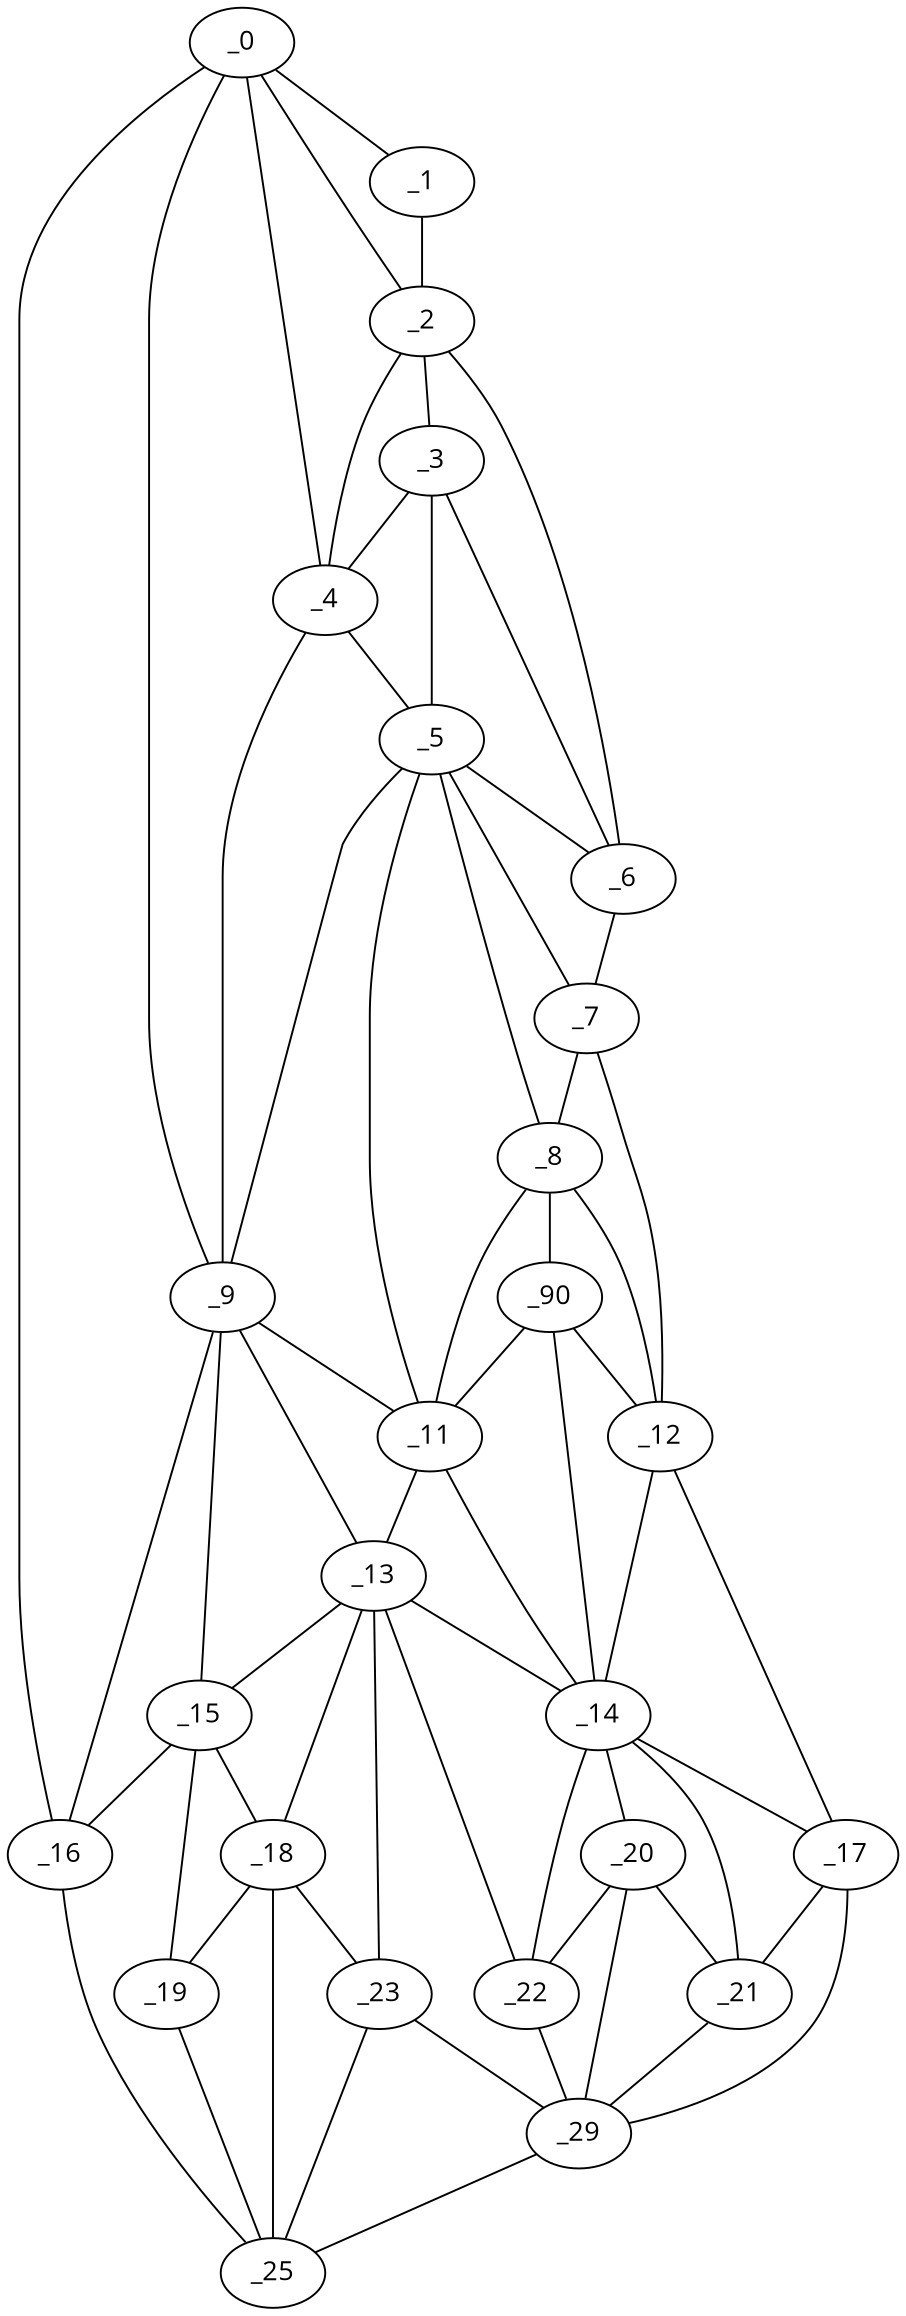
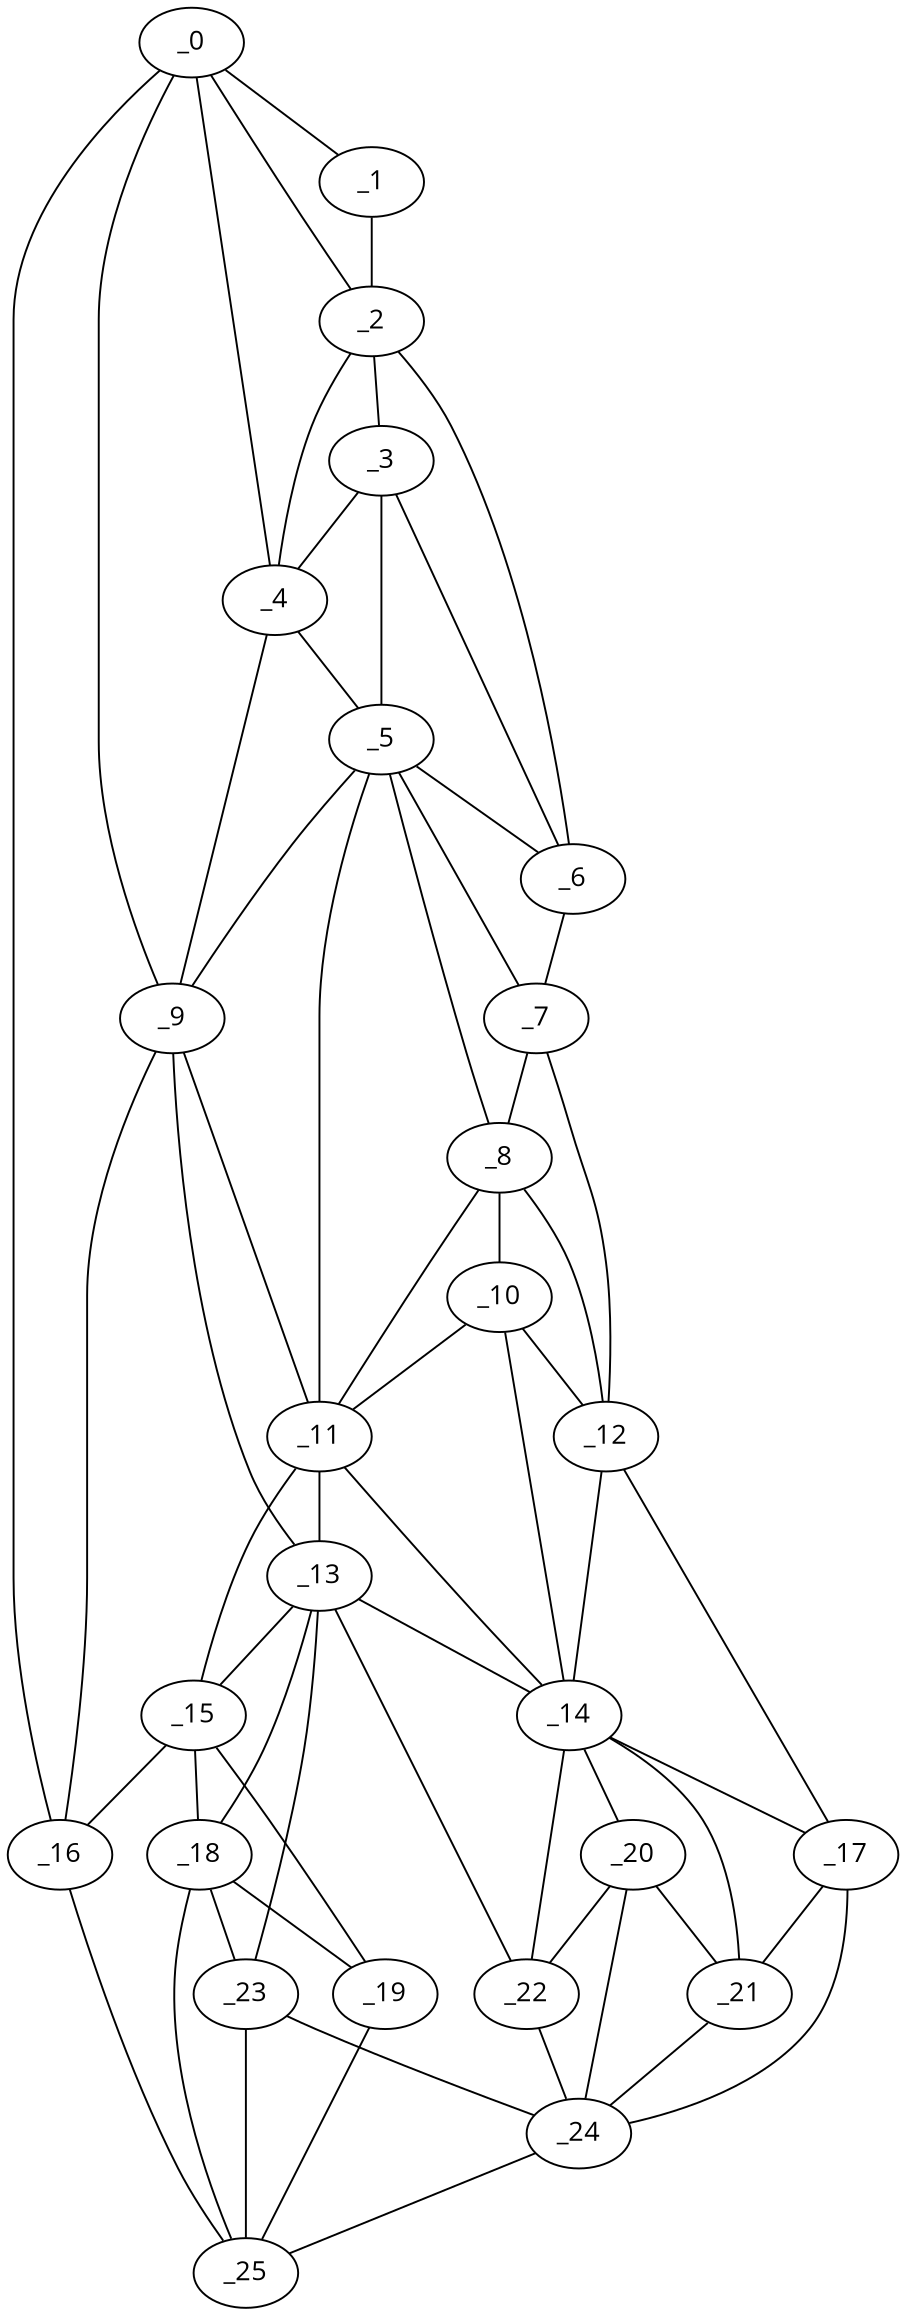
(550, 1297) -> (500, 1297)
(211, 1506) -> (237, 1569)
(579, 2134) -> (579, 2134)
